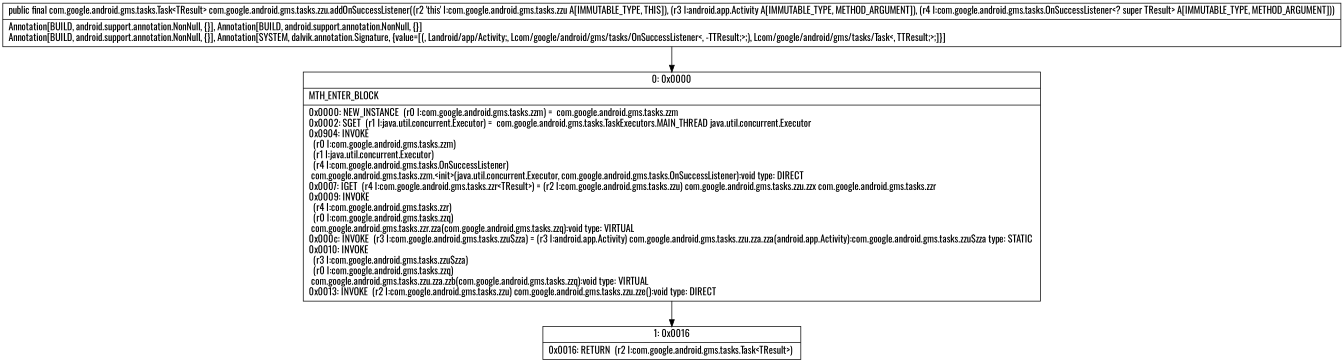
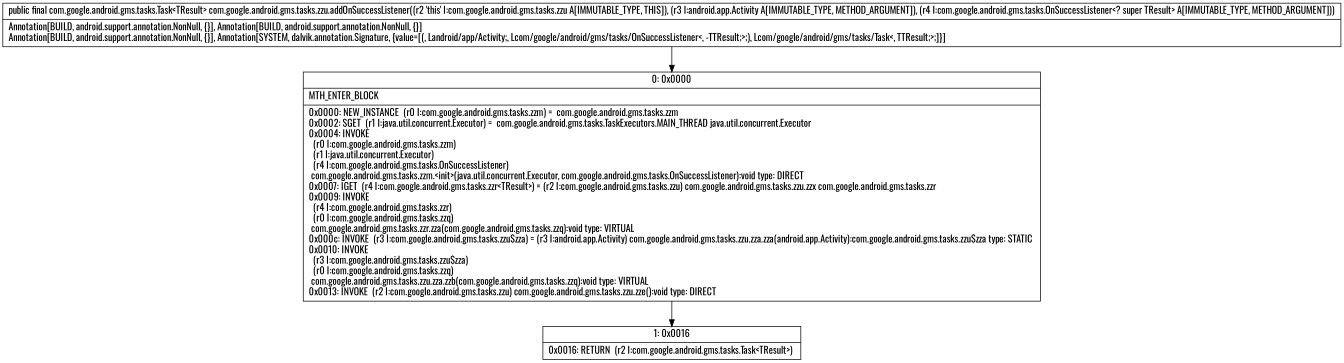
(341, 134) -> (342, 134)
